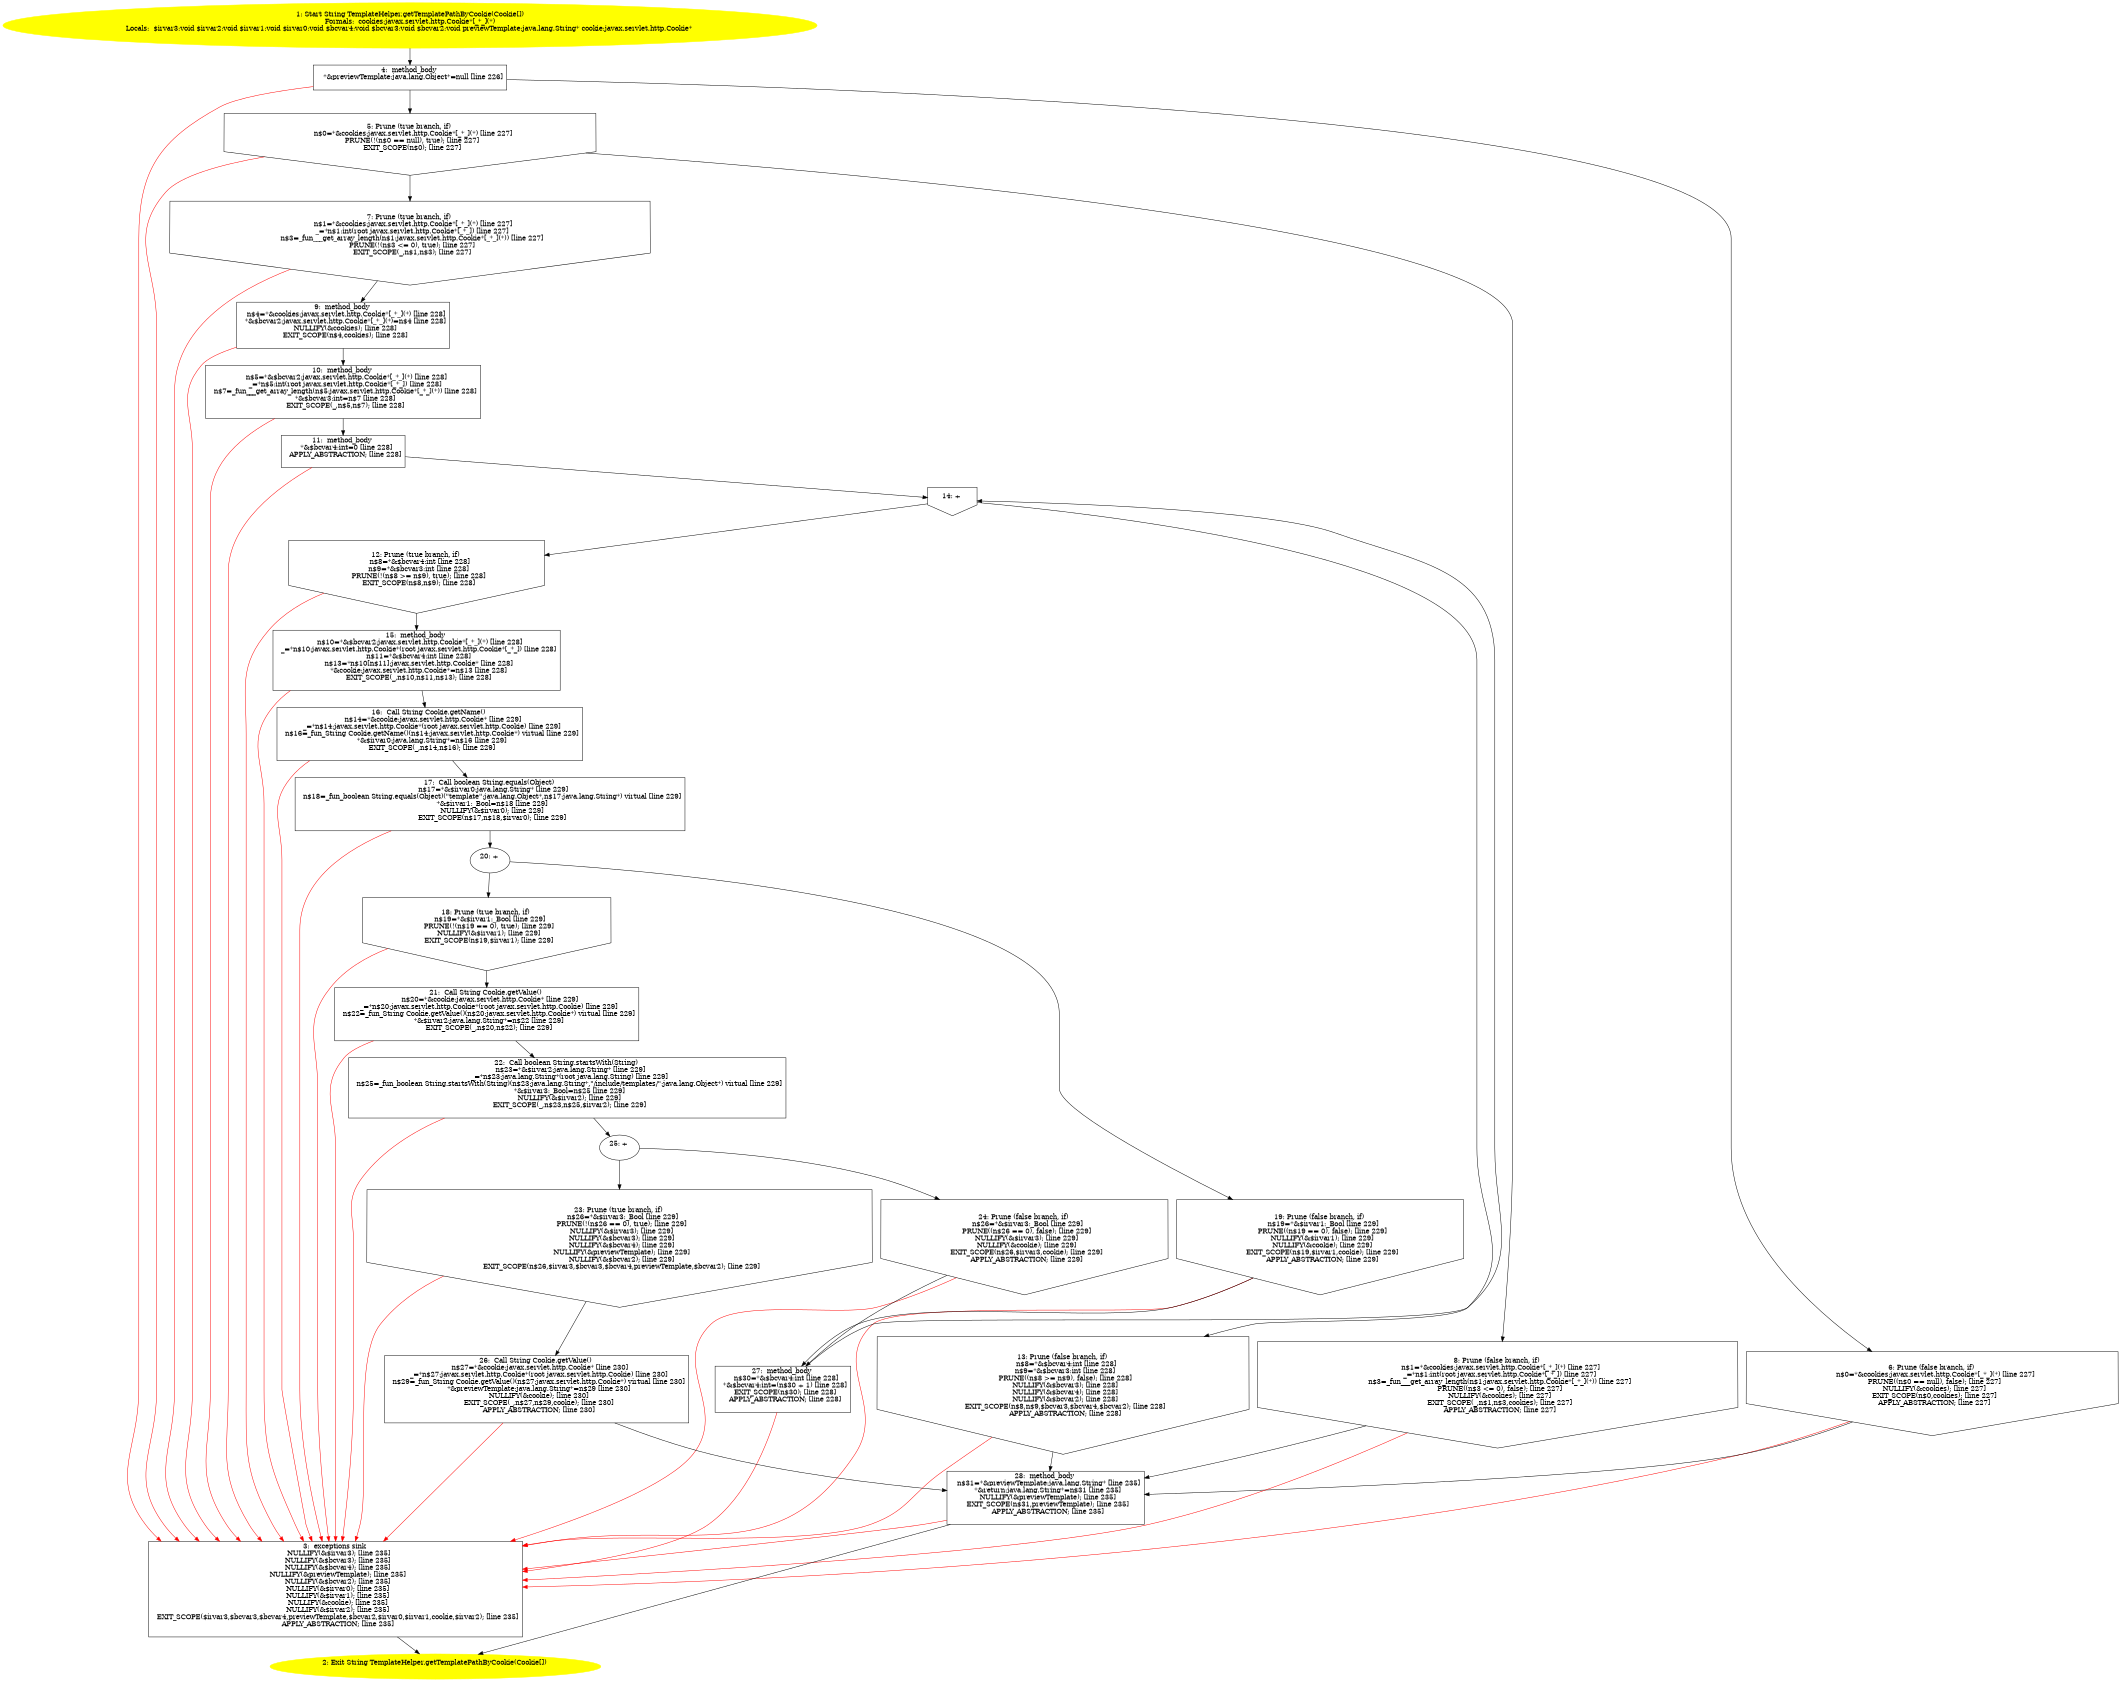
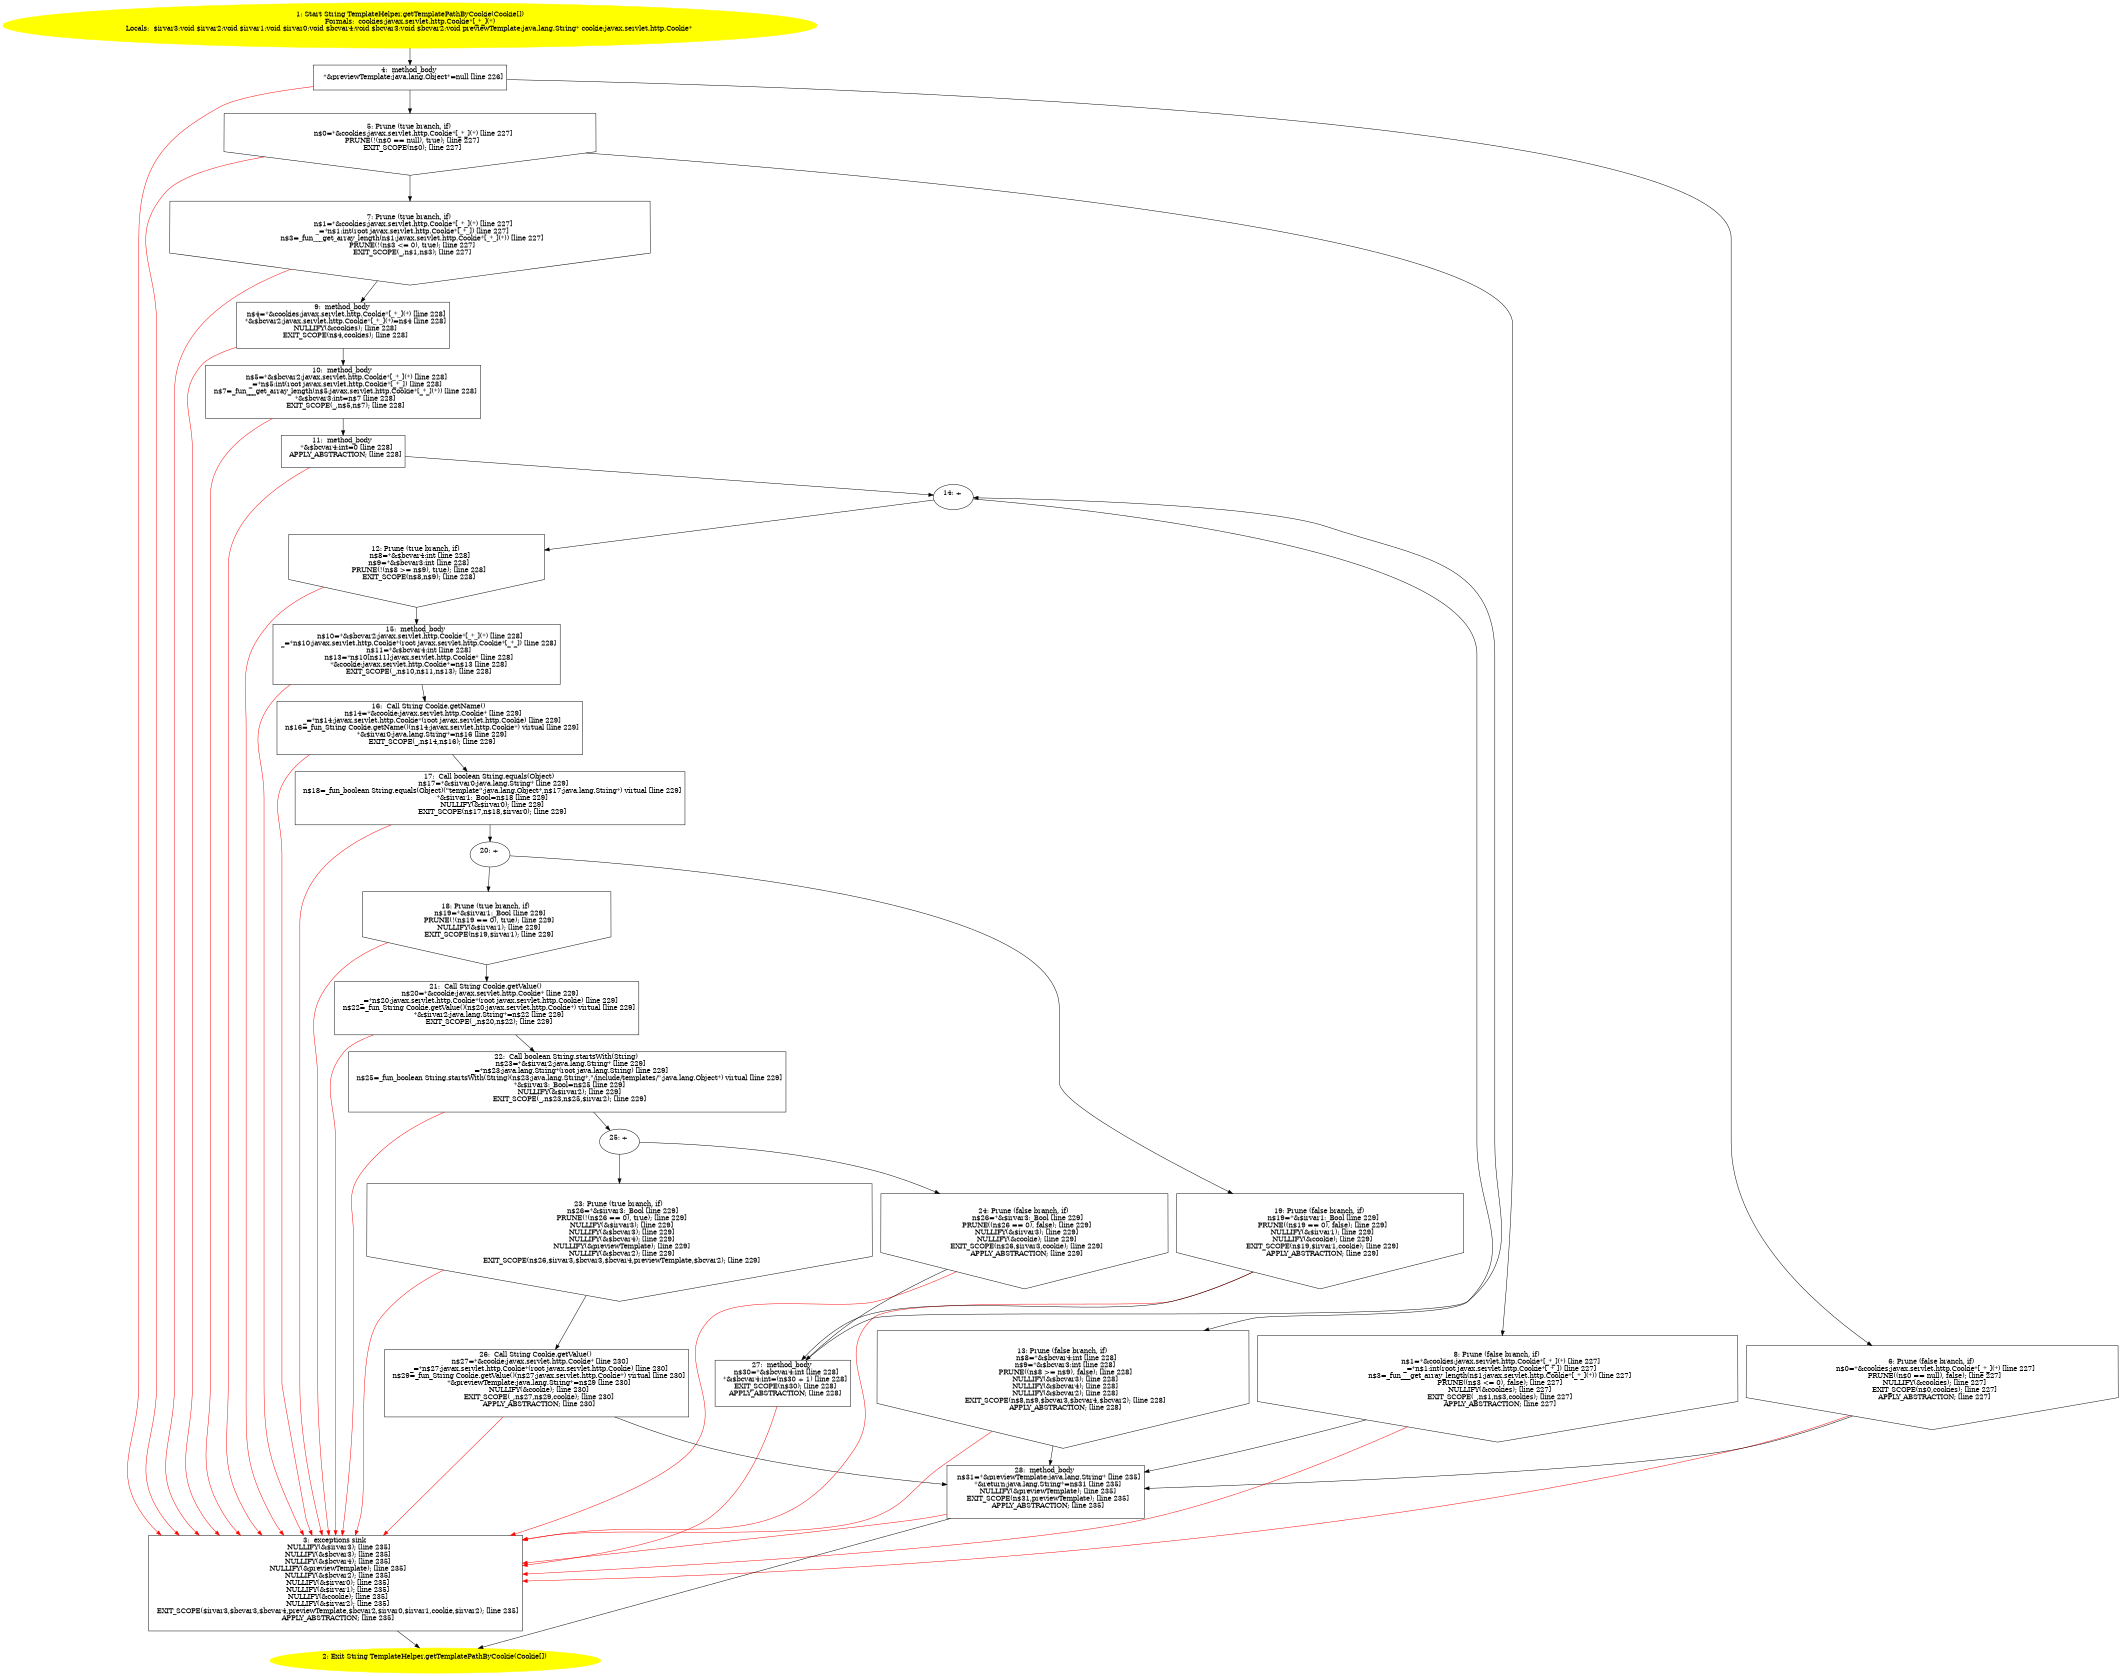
(952, 500) -> (953, 497)
